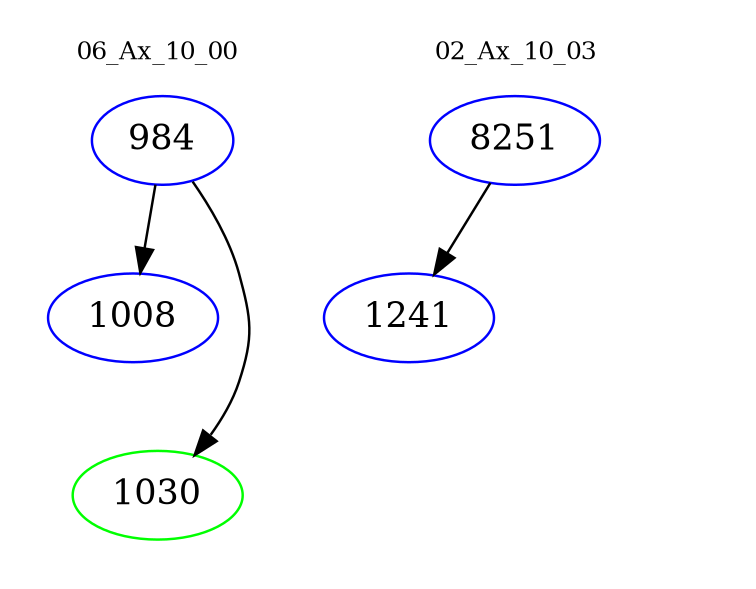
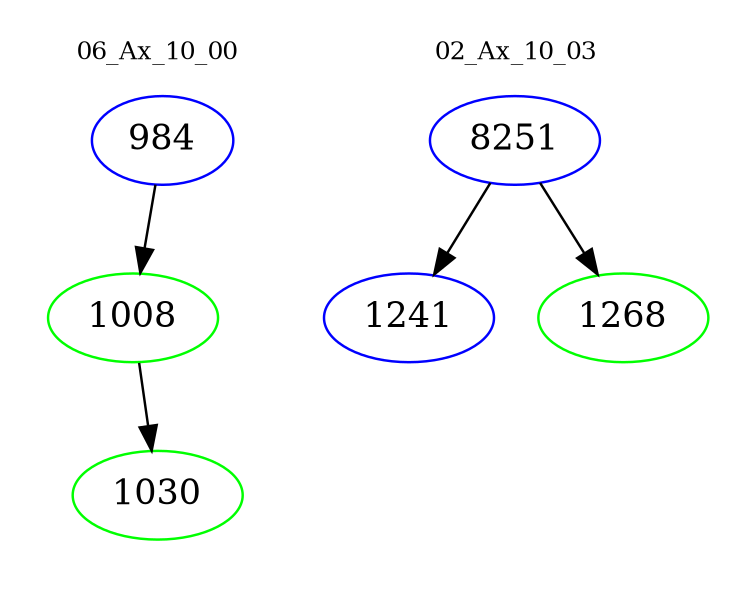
(247, 306) -> (144, 394)
(133, 318) -> (133, 318)
none -> (623, 318)
